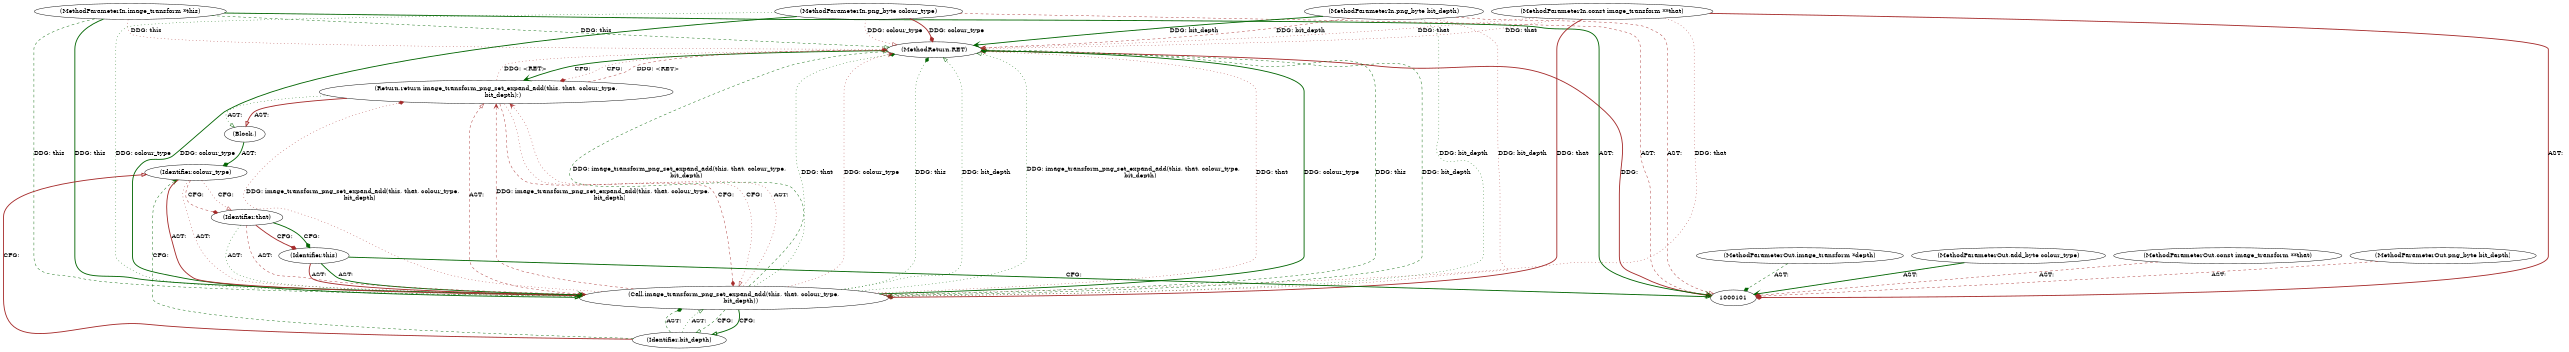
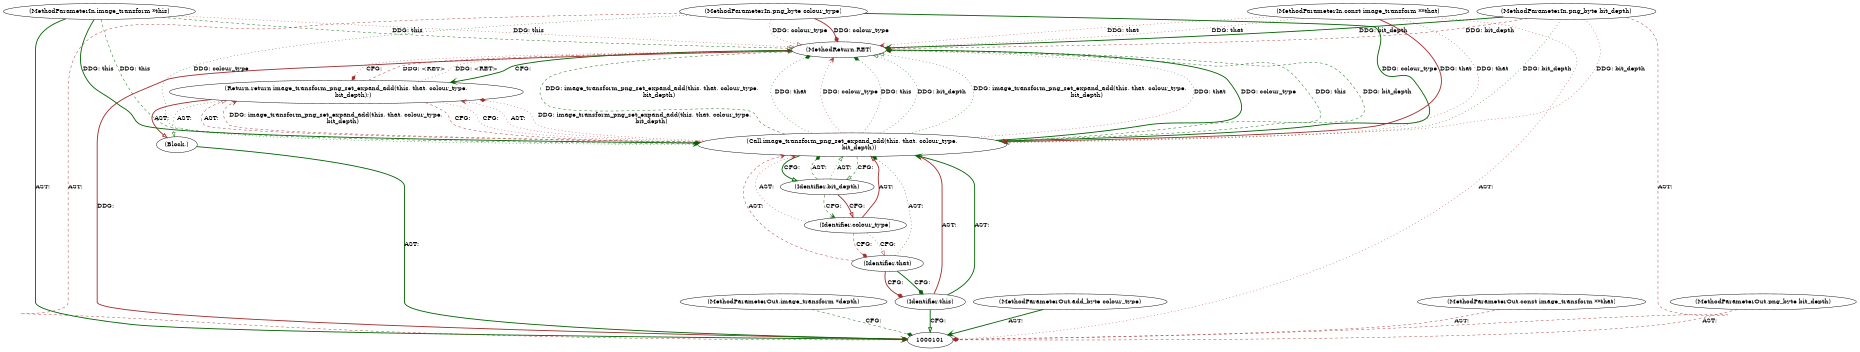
(2548, 128) -> (1377, 242)
(239, 155) -> (487, 320)
(1783, 275) -> (874, 321)
